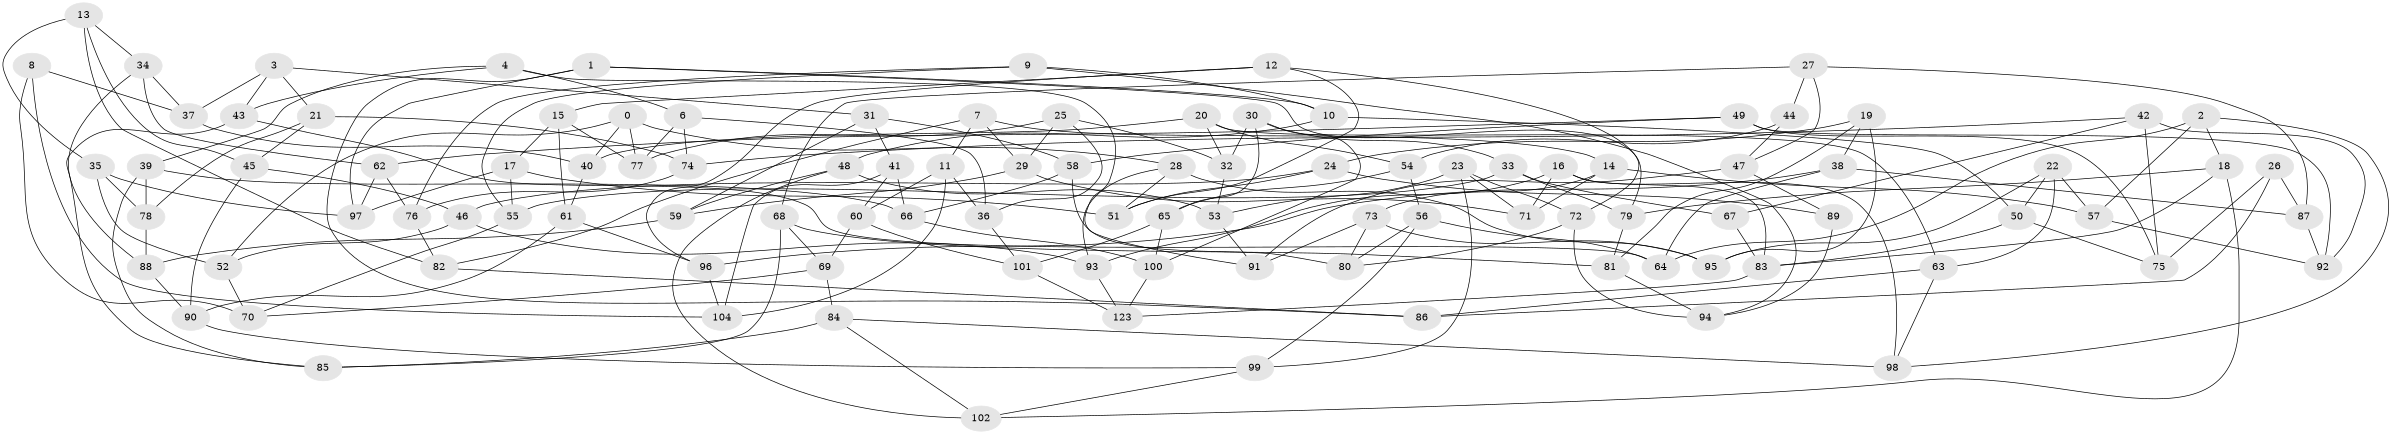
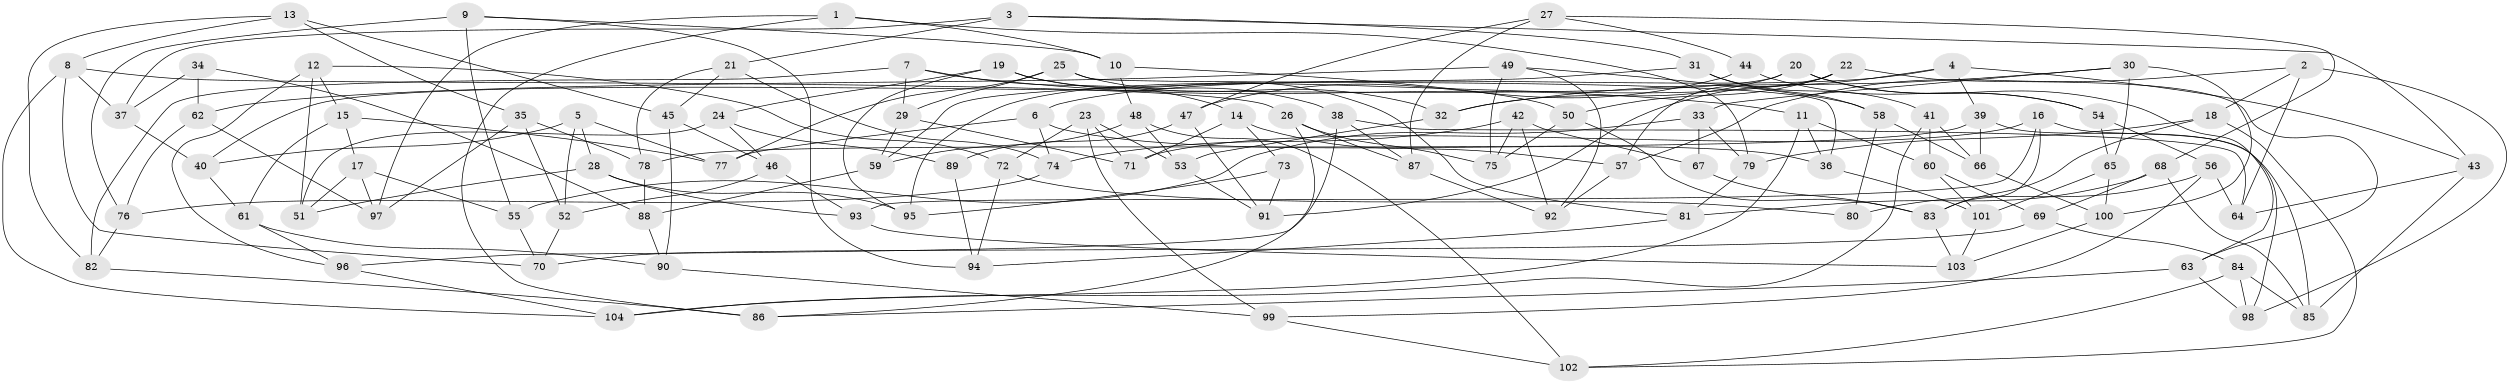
(114, 41) -> (176, 34)
none -> (680, 83)
(628, 116) -> (578, 116)
(1358, 242) -> none
(1123, 318) -> (1956, 267)
